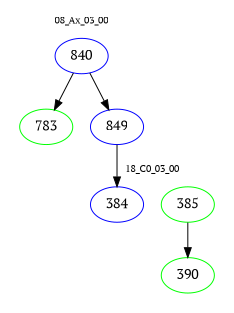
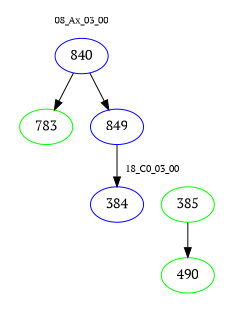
(188, 275) -> (188, 275)
